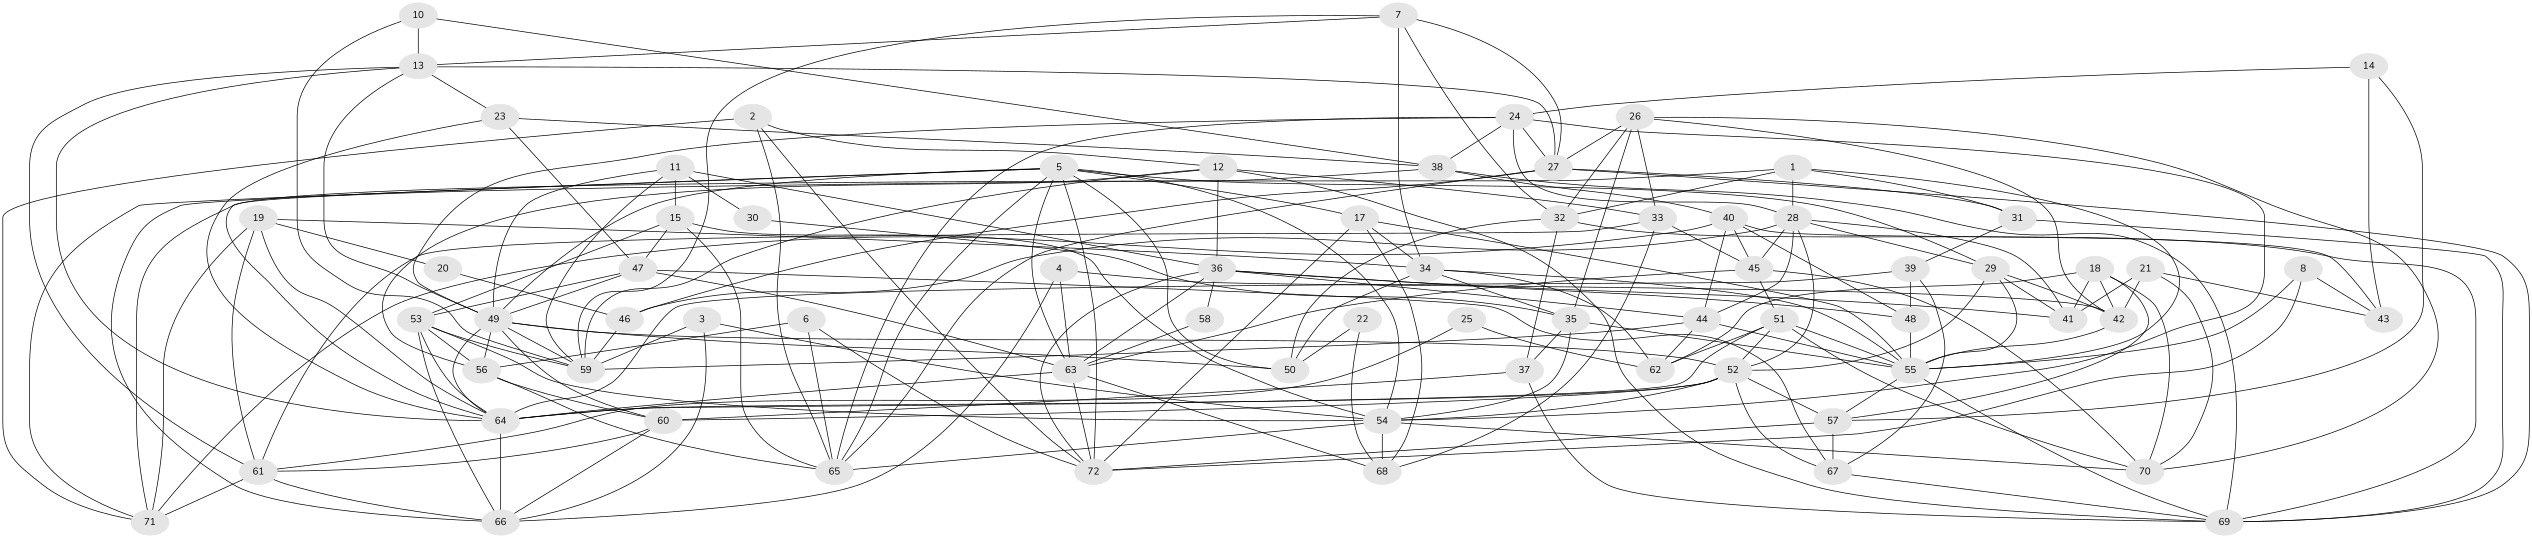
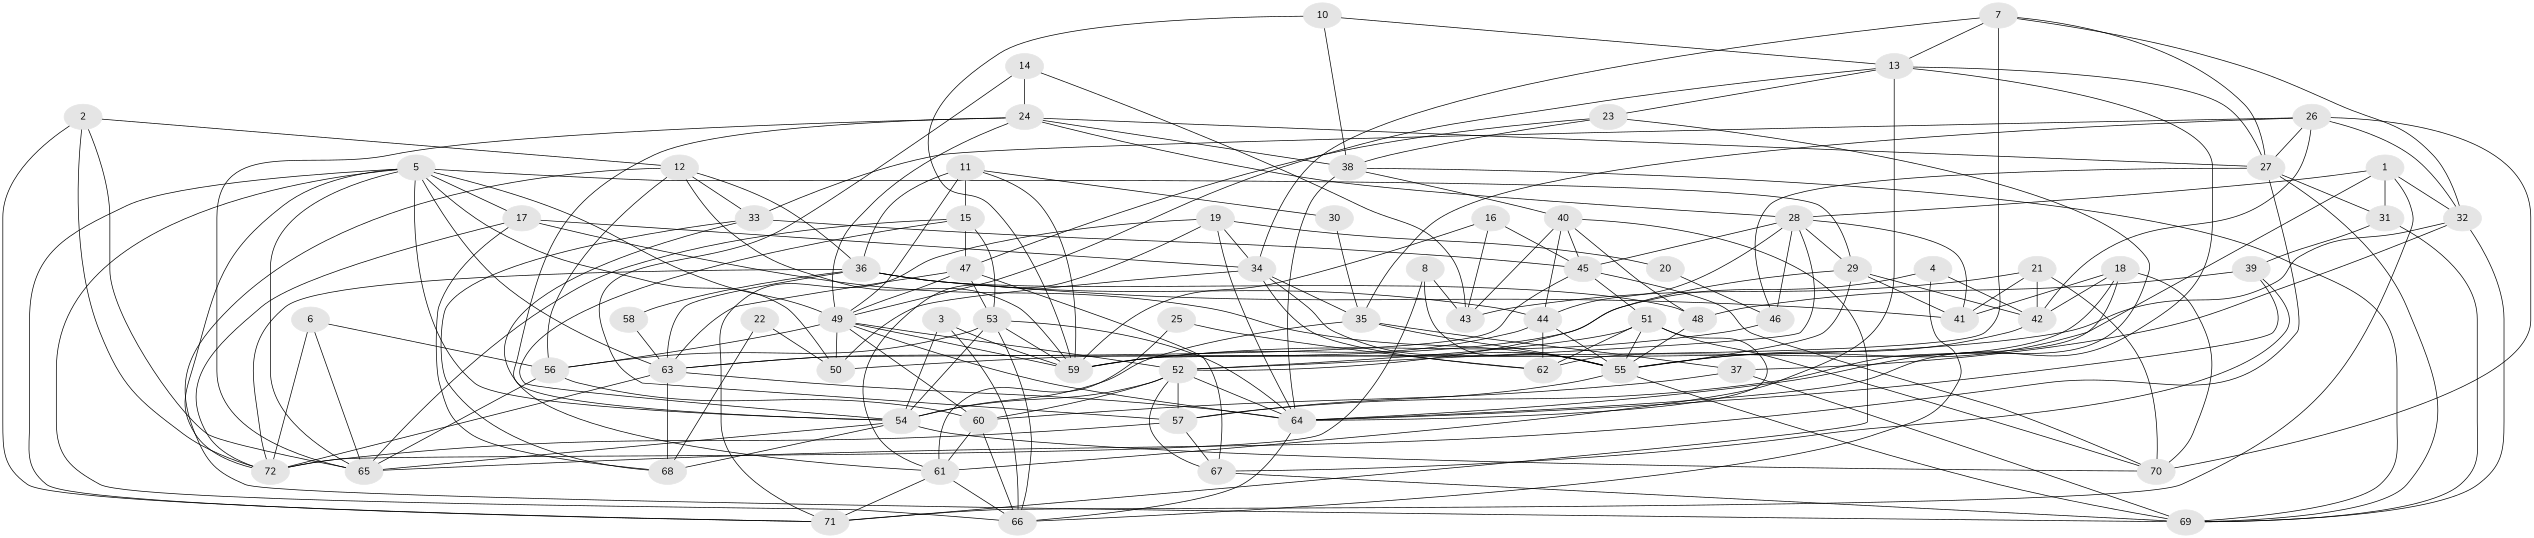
none -> (1491, 218)
